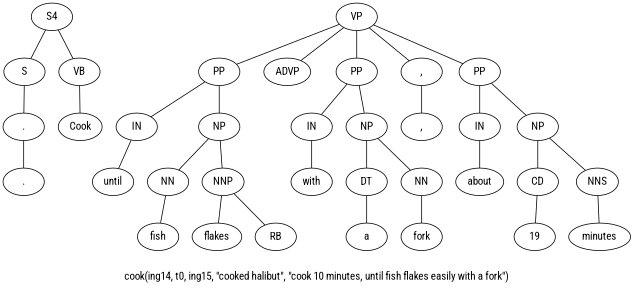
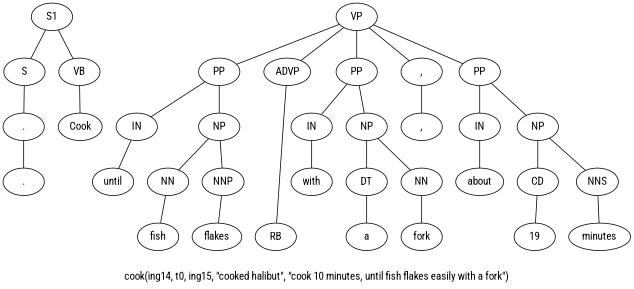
(52, 17) -> (52, 17)
(249, 209) -> (281, 154)
